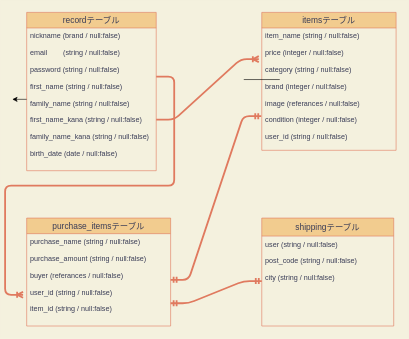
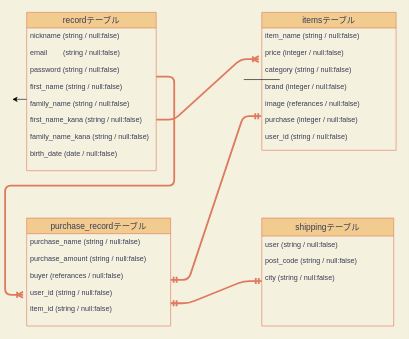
(81, 36) -> (82, 36)
(319, 36) -> (319, 36)
(98, 226) -> (98, 226)
